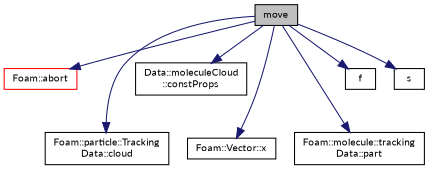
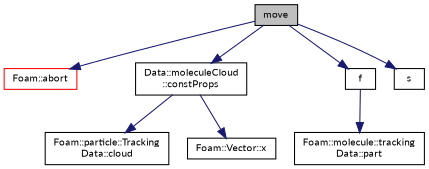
(161, 38) -> (153, 110)
(313, 74) -> (360, 106)
(261, 78) -> (210, 112)
